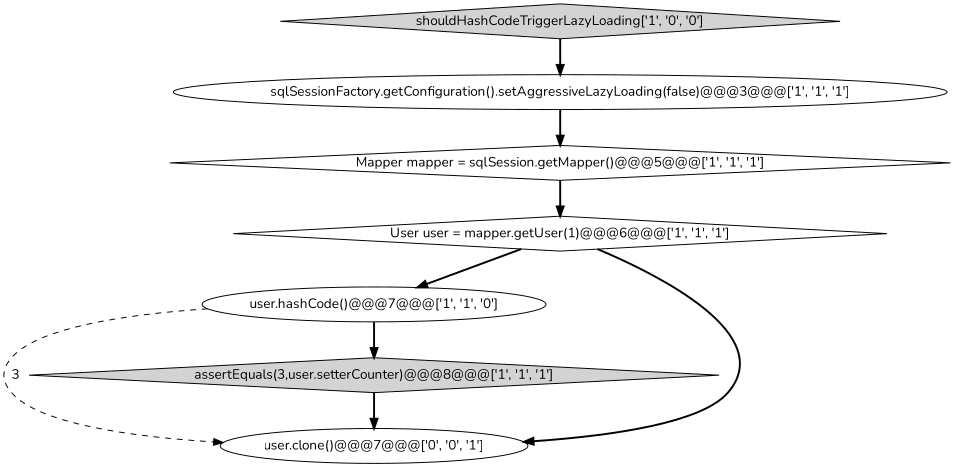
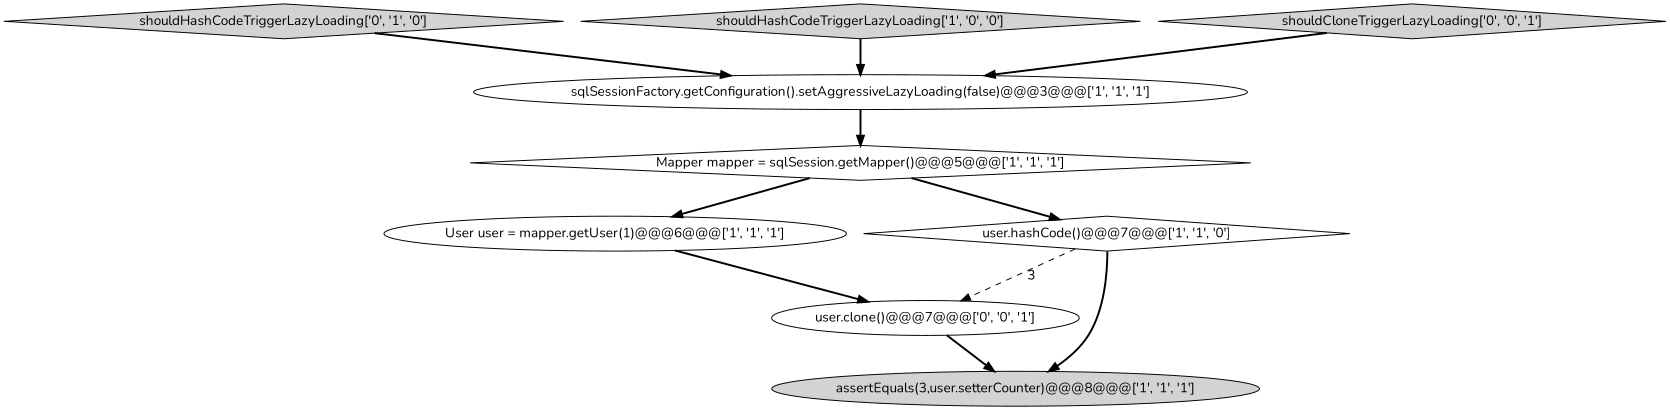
none -> (284, 21)
none -> (1412, 21)
(560, 234) -> (615, 234)
(474, 267) -> (981, 197)
(374, 304) -> (1107, 234)
(374, 375) -> (1016, 389)
(374, 406) -> (967, 350)
